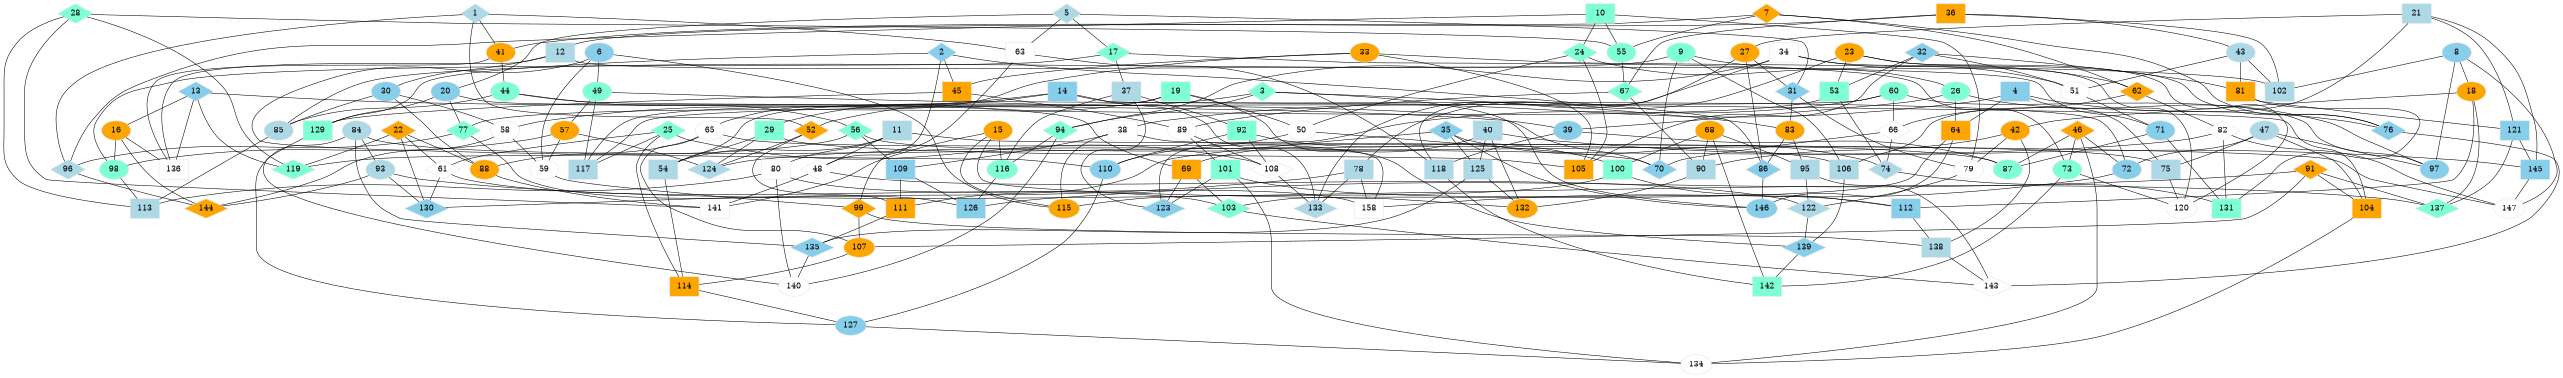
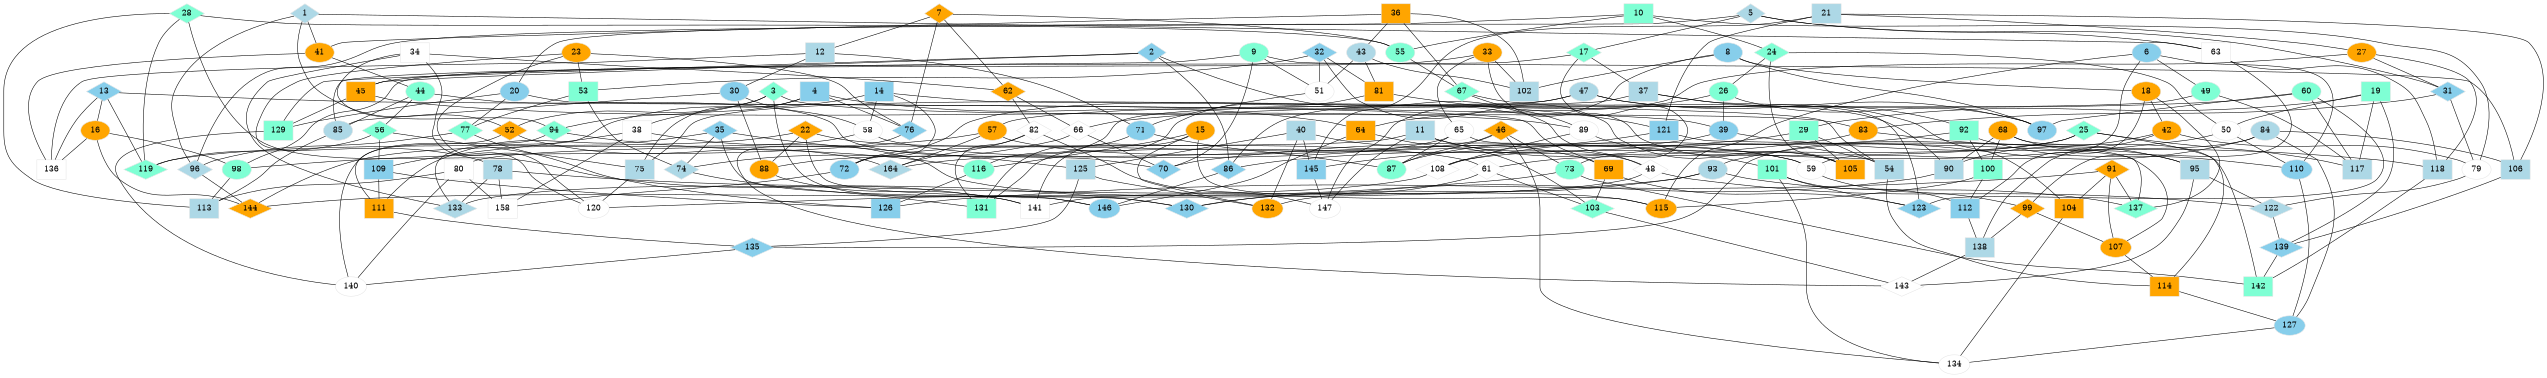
(1509, 105) -> none
(709, 170) -> (890, 170)
